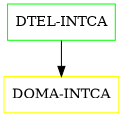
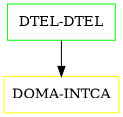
(61, 22) -> (61, 22)
